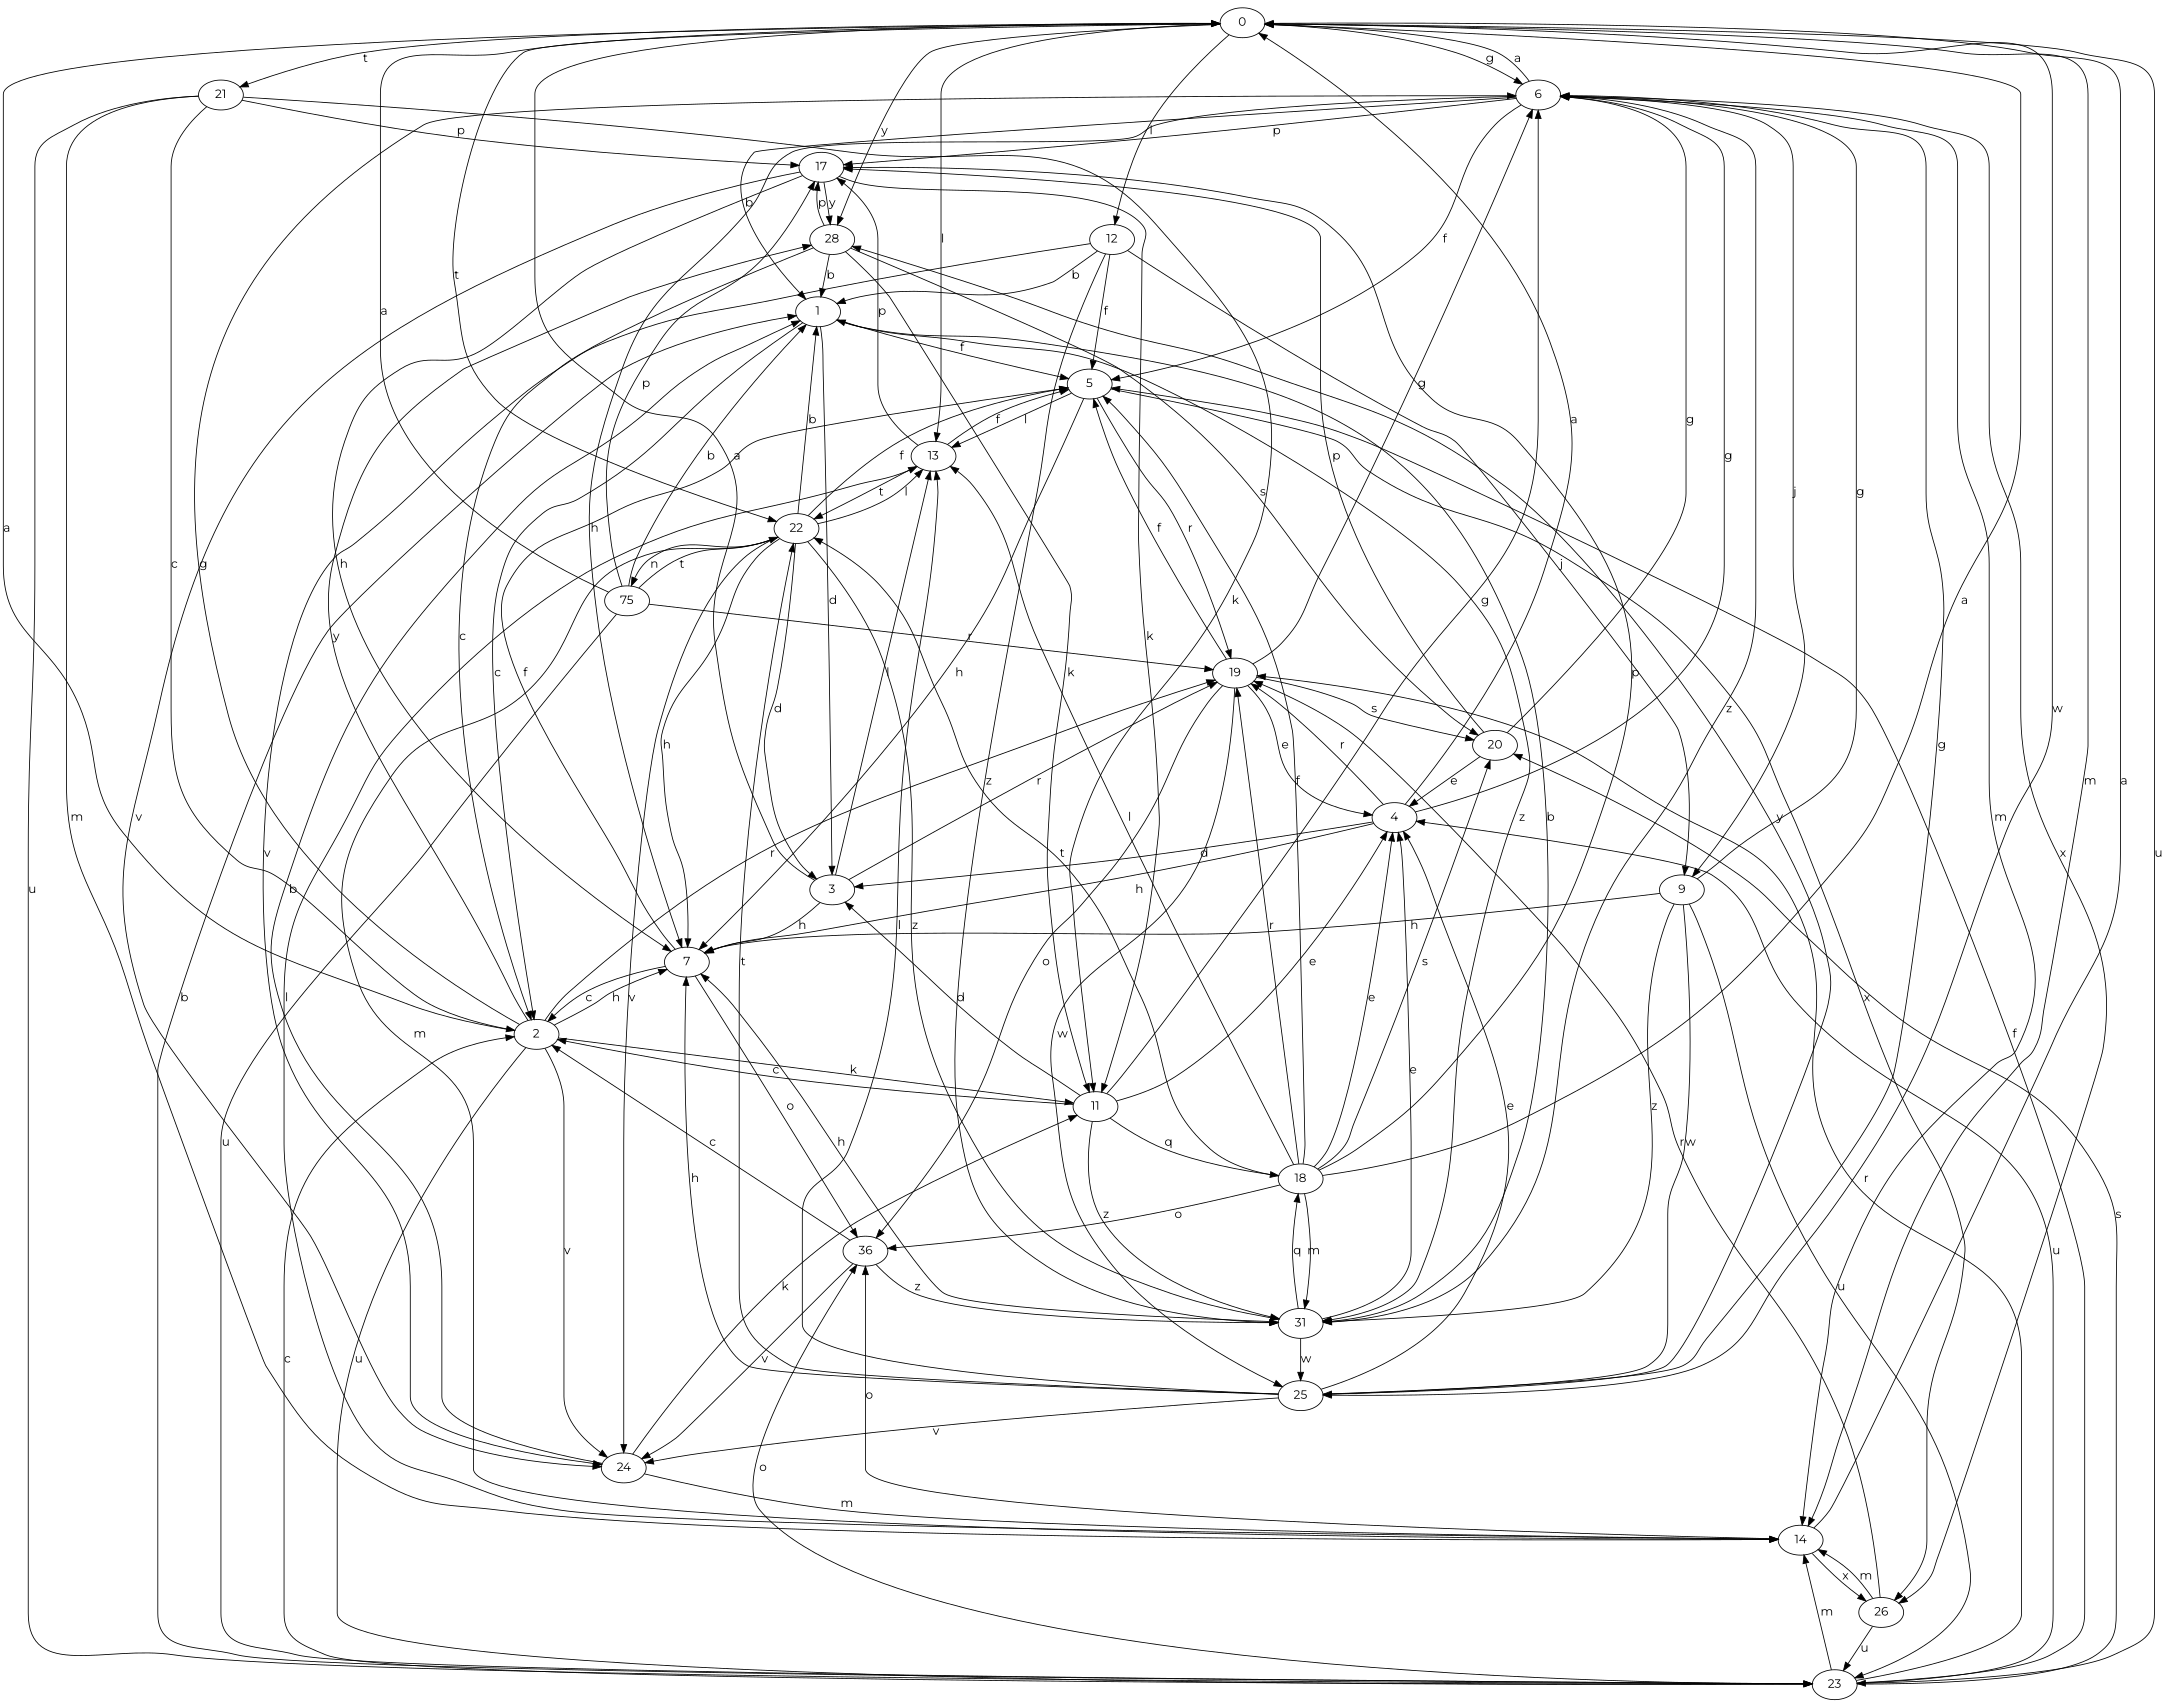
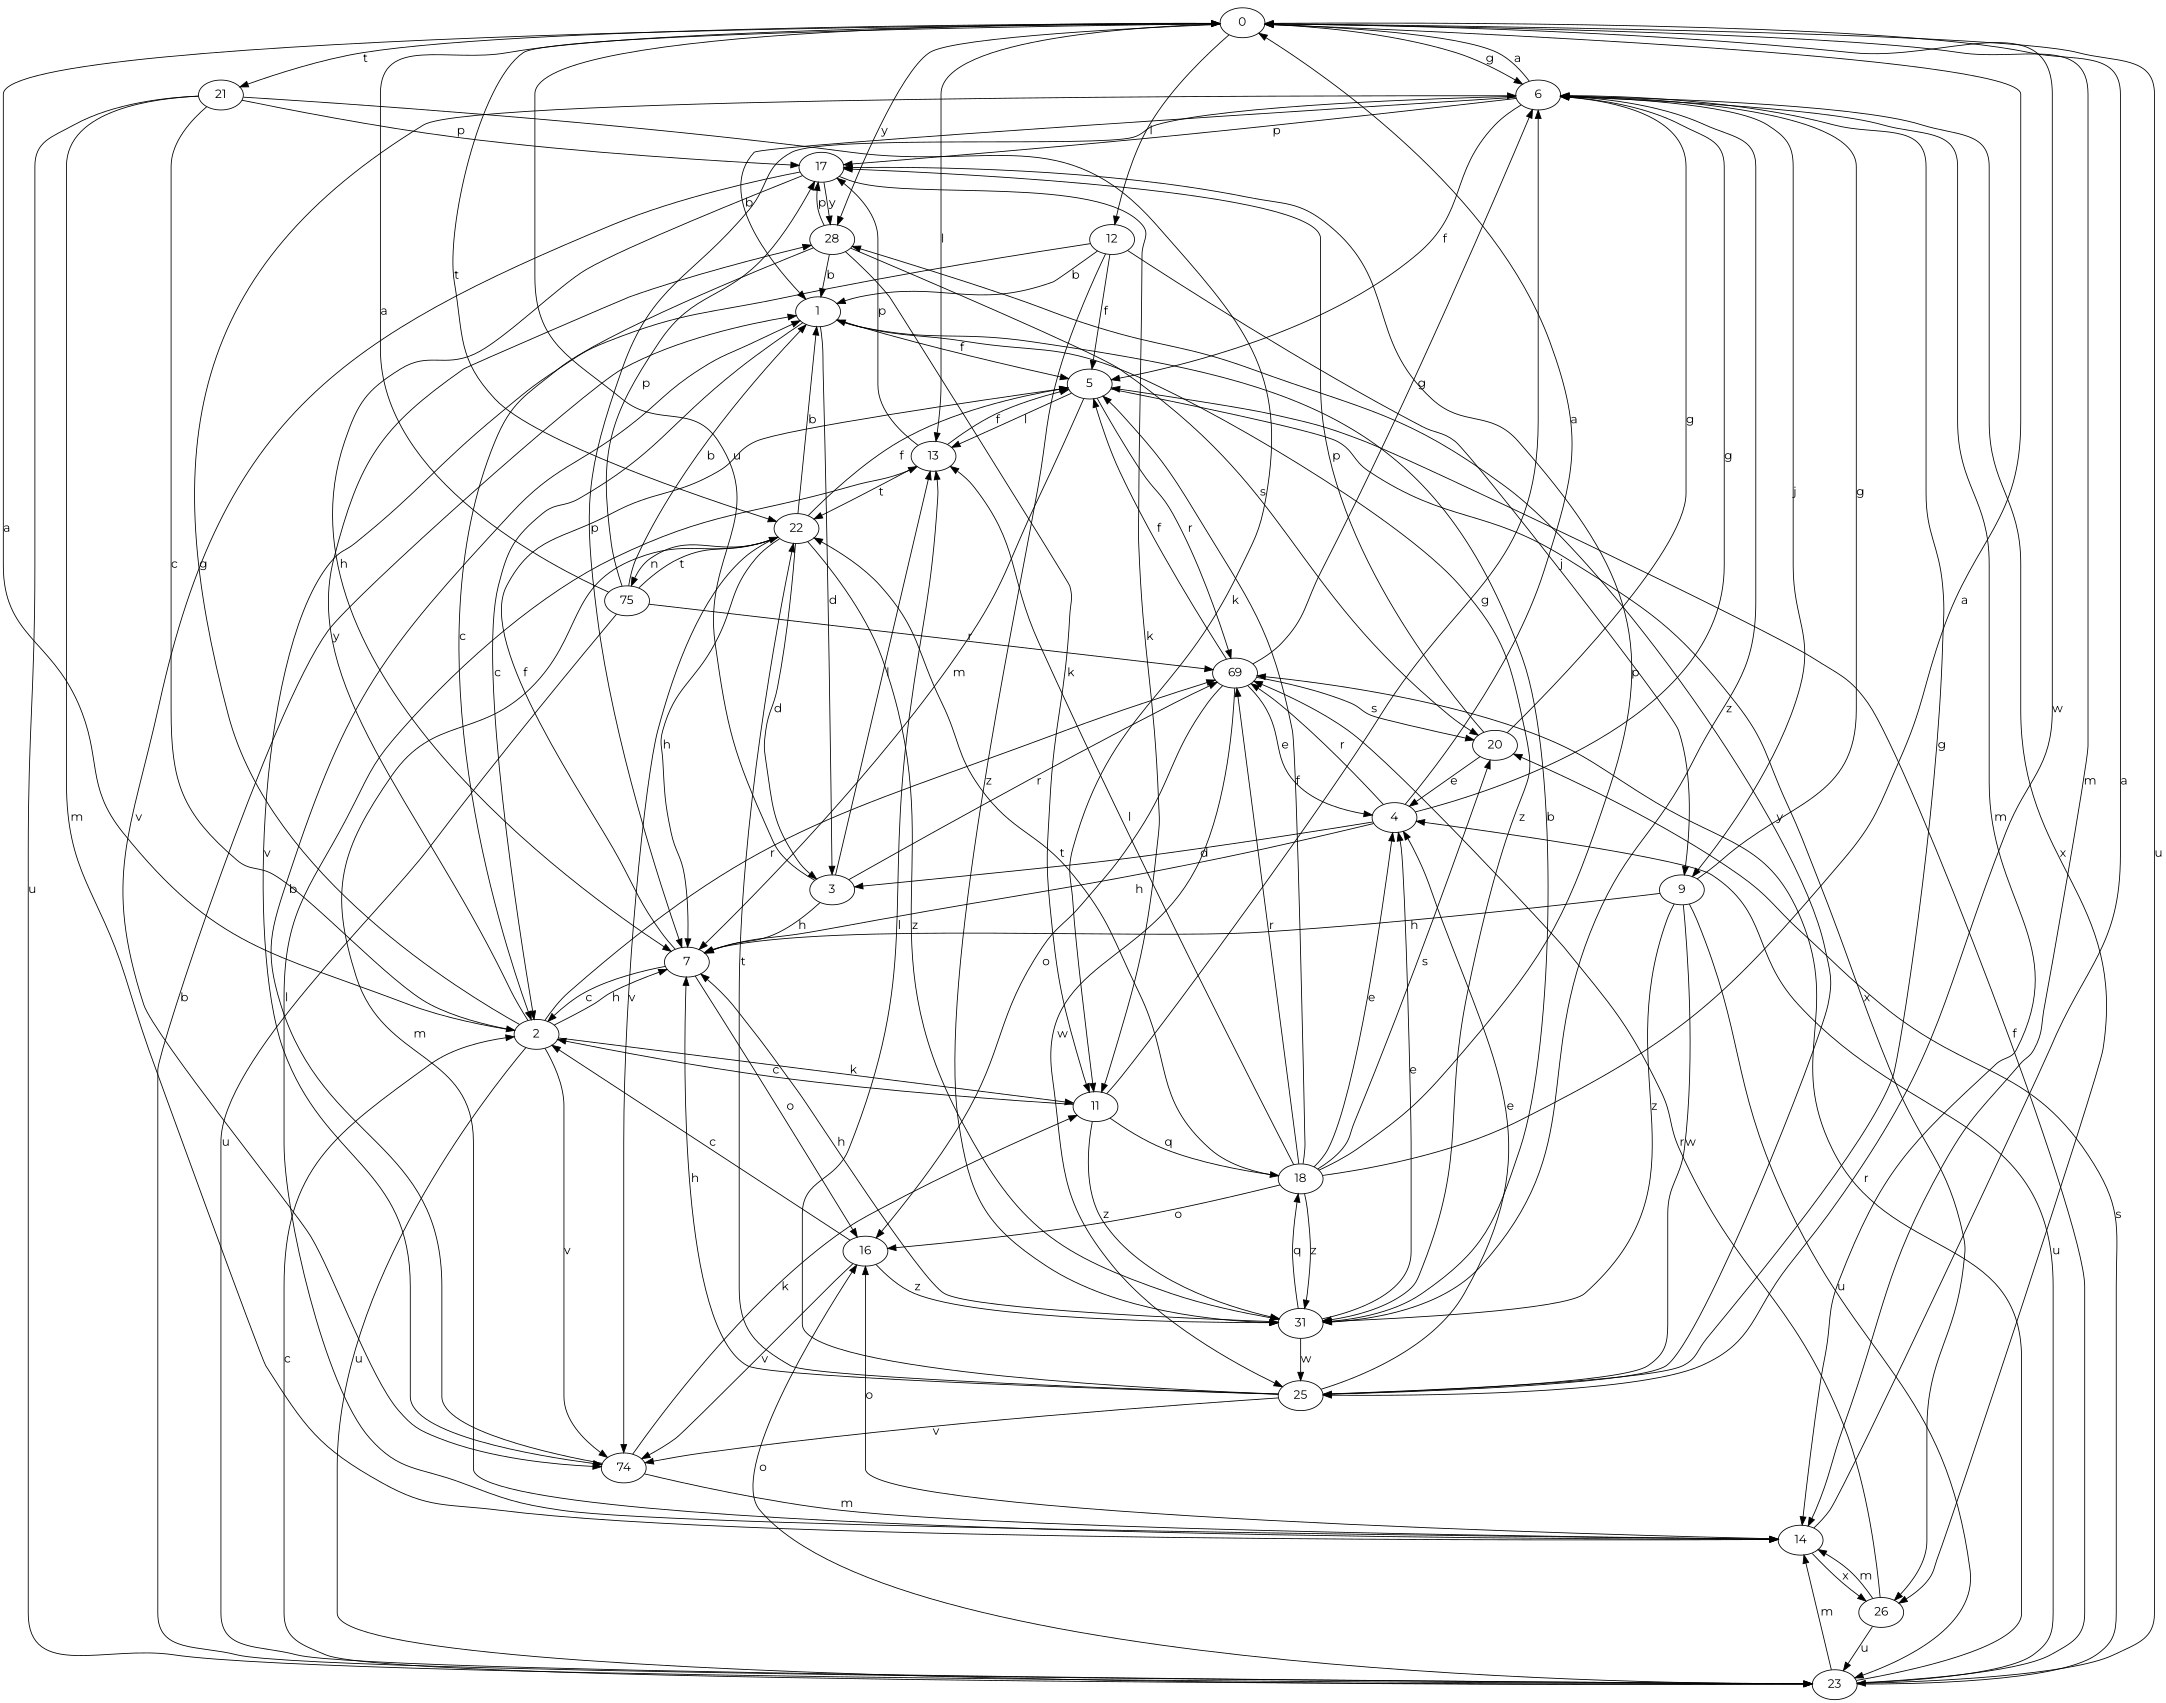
(737, 456) -> (737, 456)
(871, 507) -> none
(595, 529) -> (595, 529)
(959, 673) -> (959, 673)
(1235, 673) -> (1235, 673)
(1270, 993) -> none
(967, 1013) -> none
(865, 1251) -> (865, 1251)
(1314, 1251) -> (1314, 1251)
(624, 1468) -> (624, 1468)
